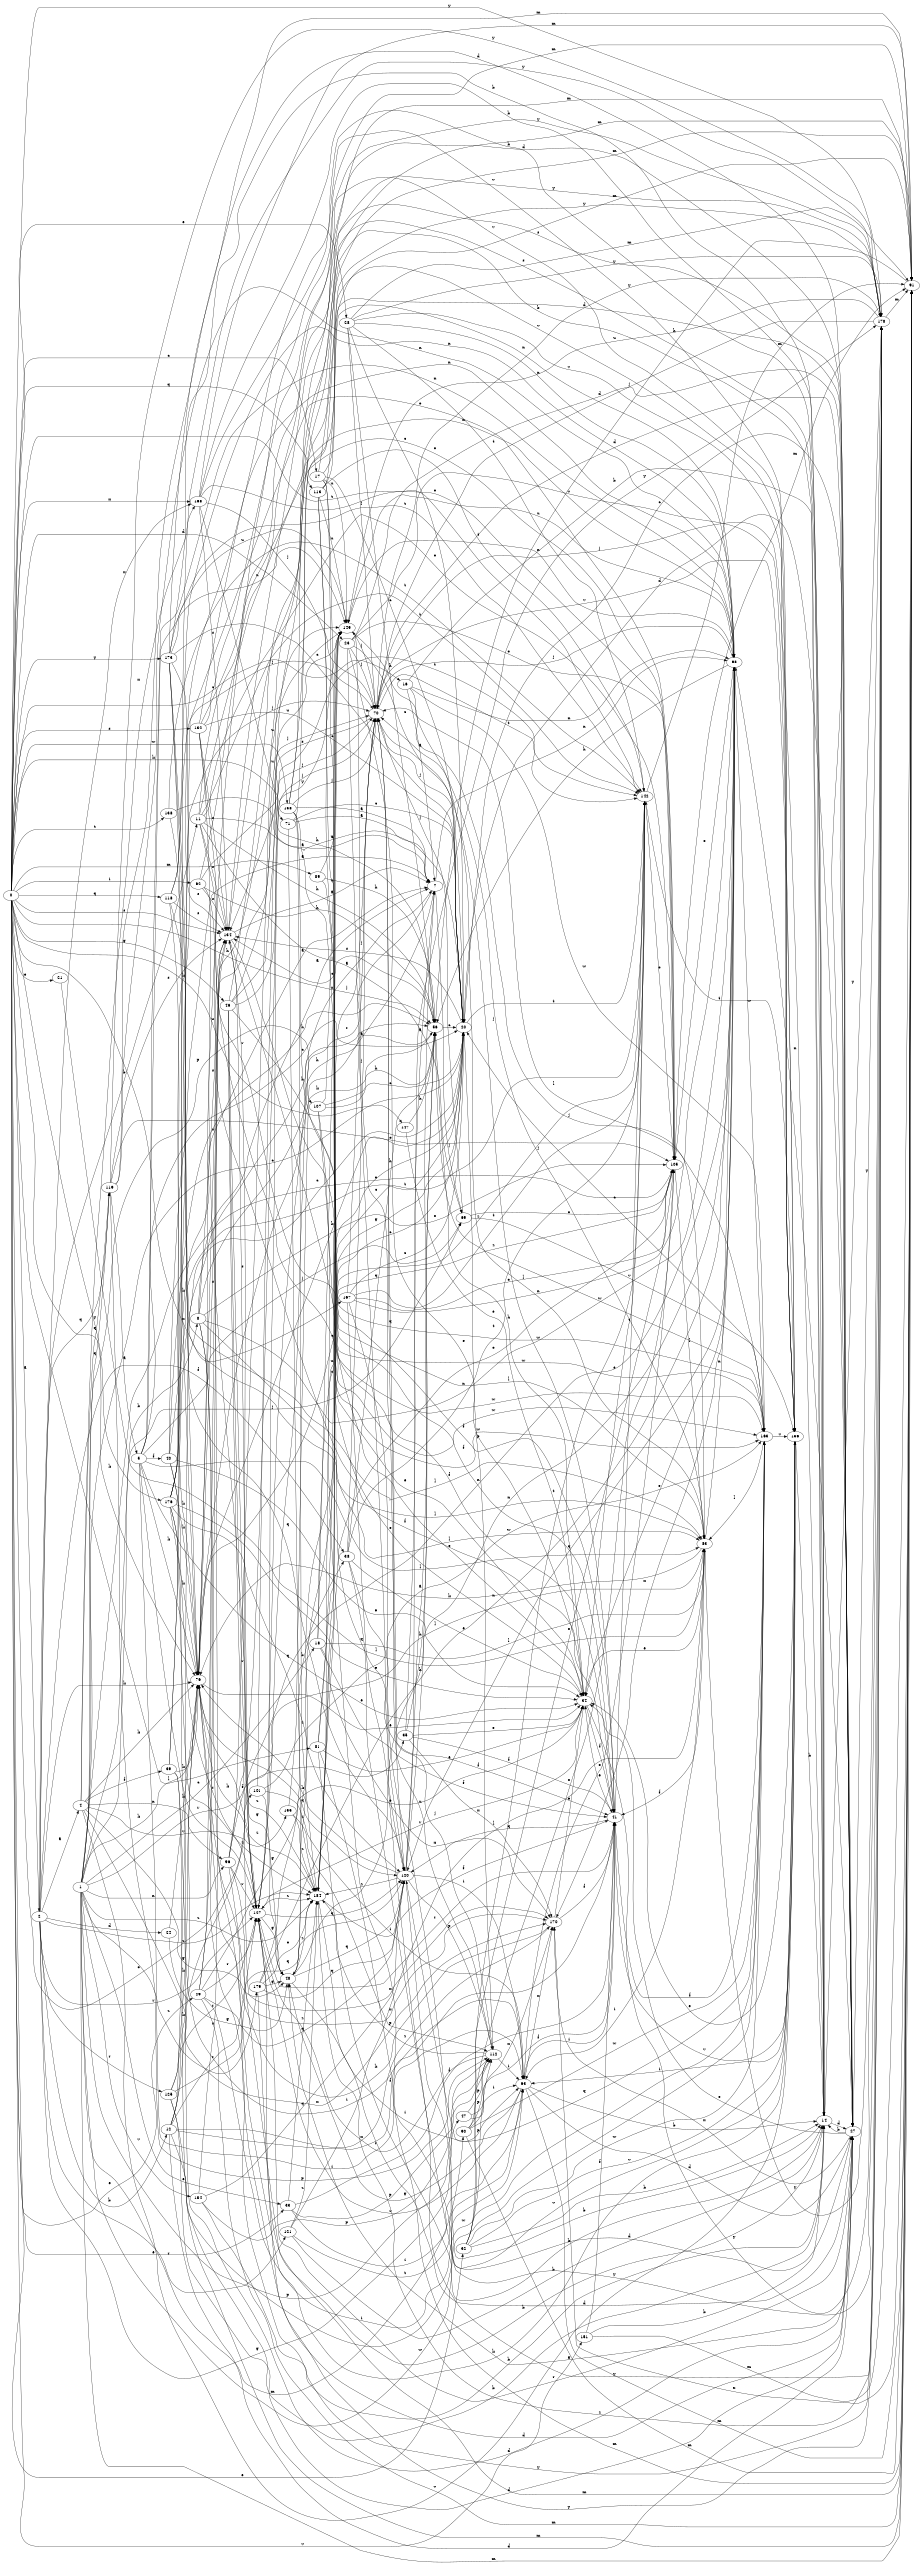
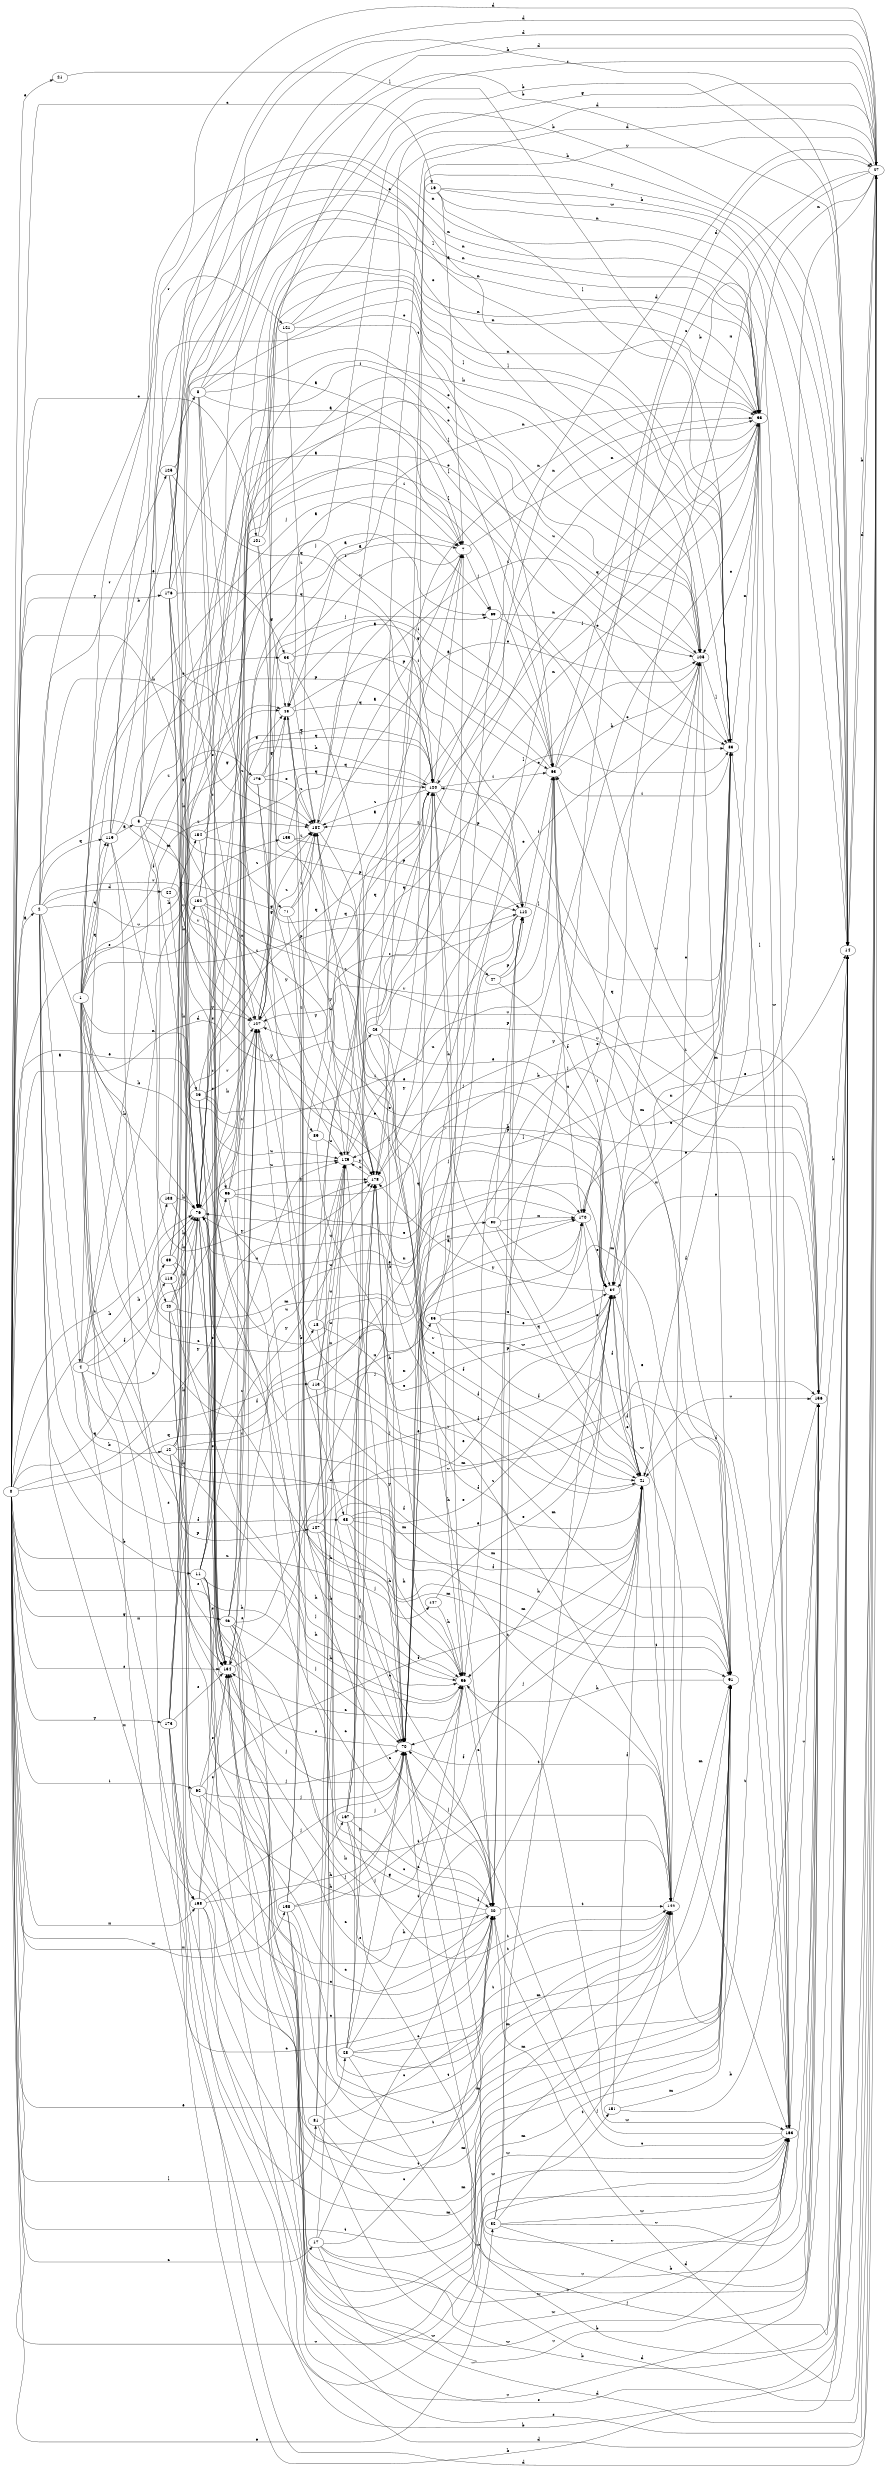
(191, 1136) -> none
(273, 1259) -> (364, 1166)
(213, 1788) -> (213, 1007)
